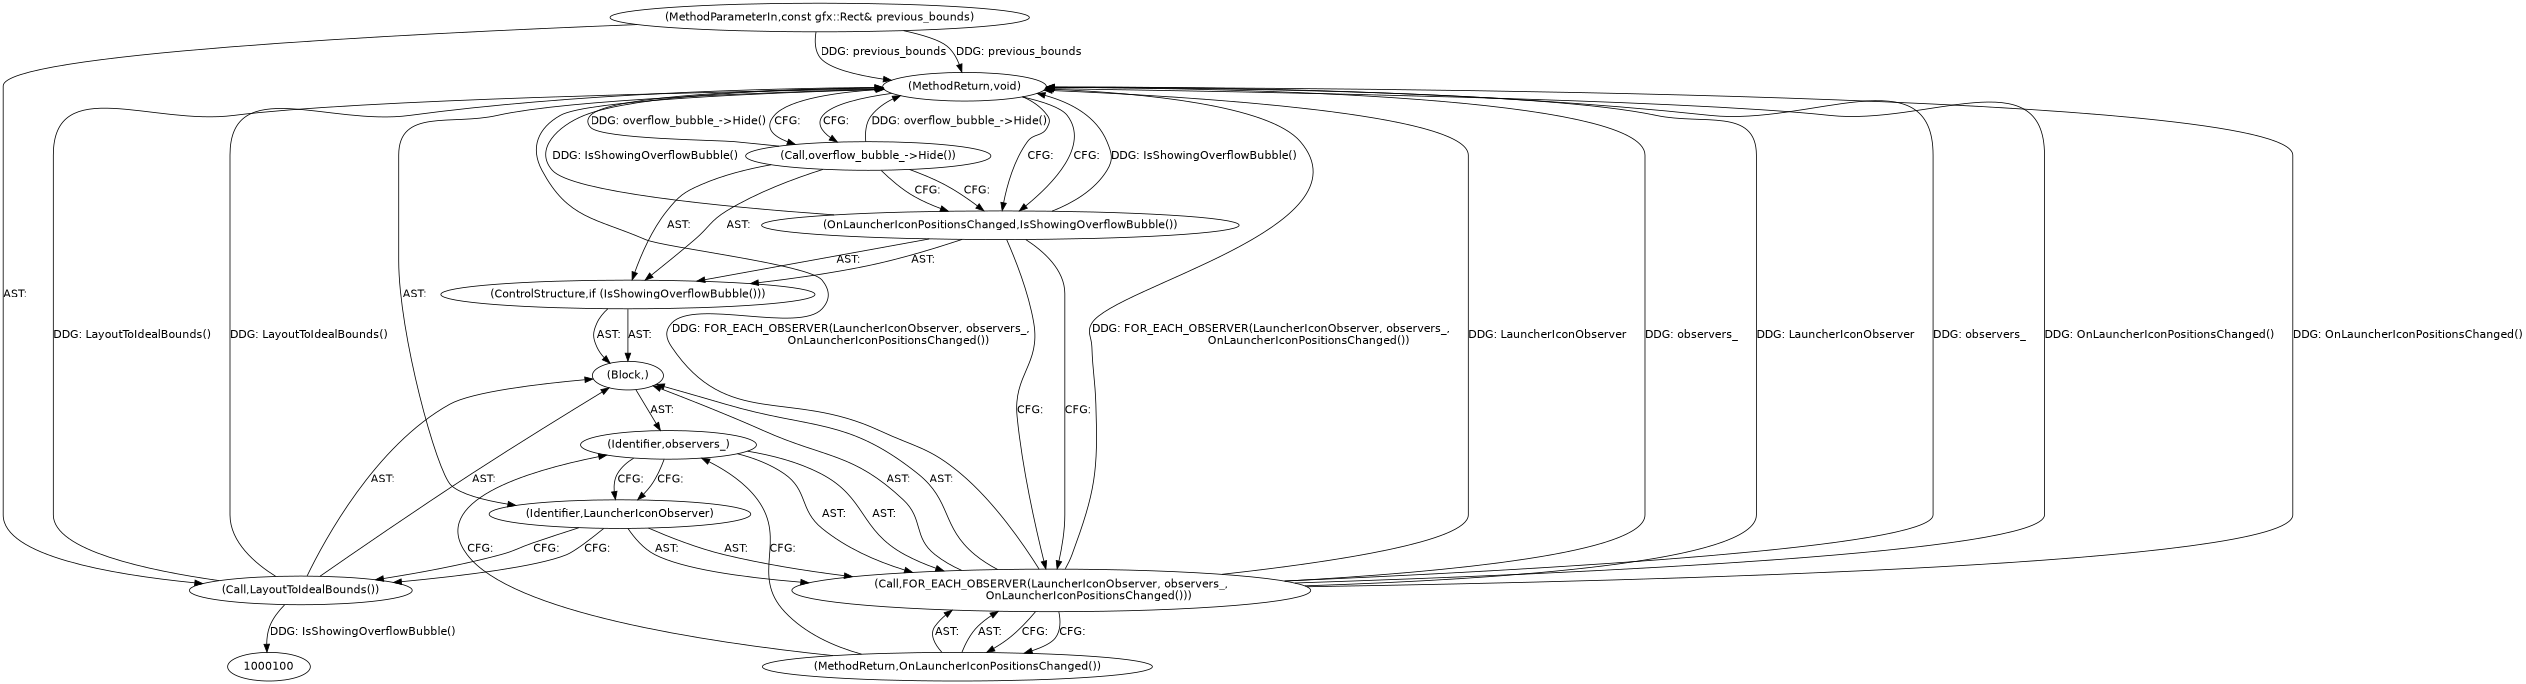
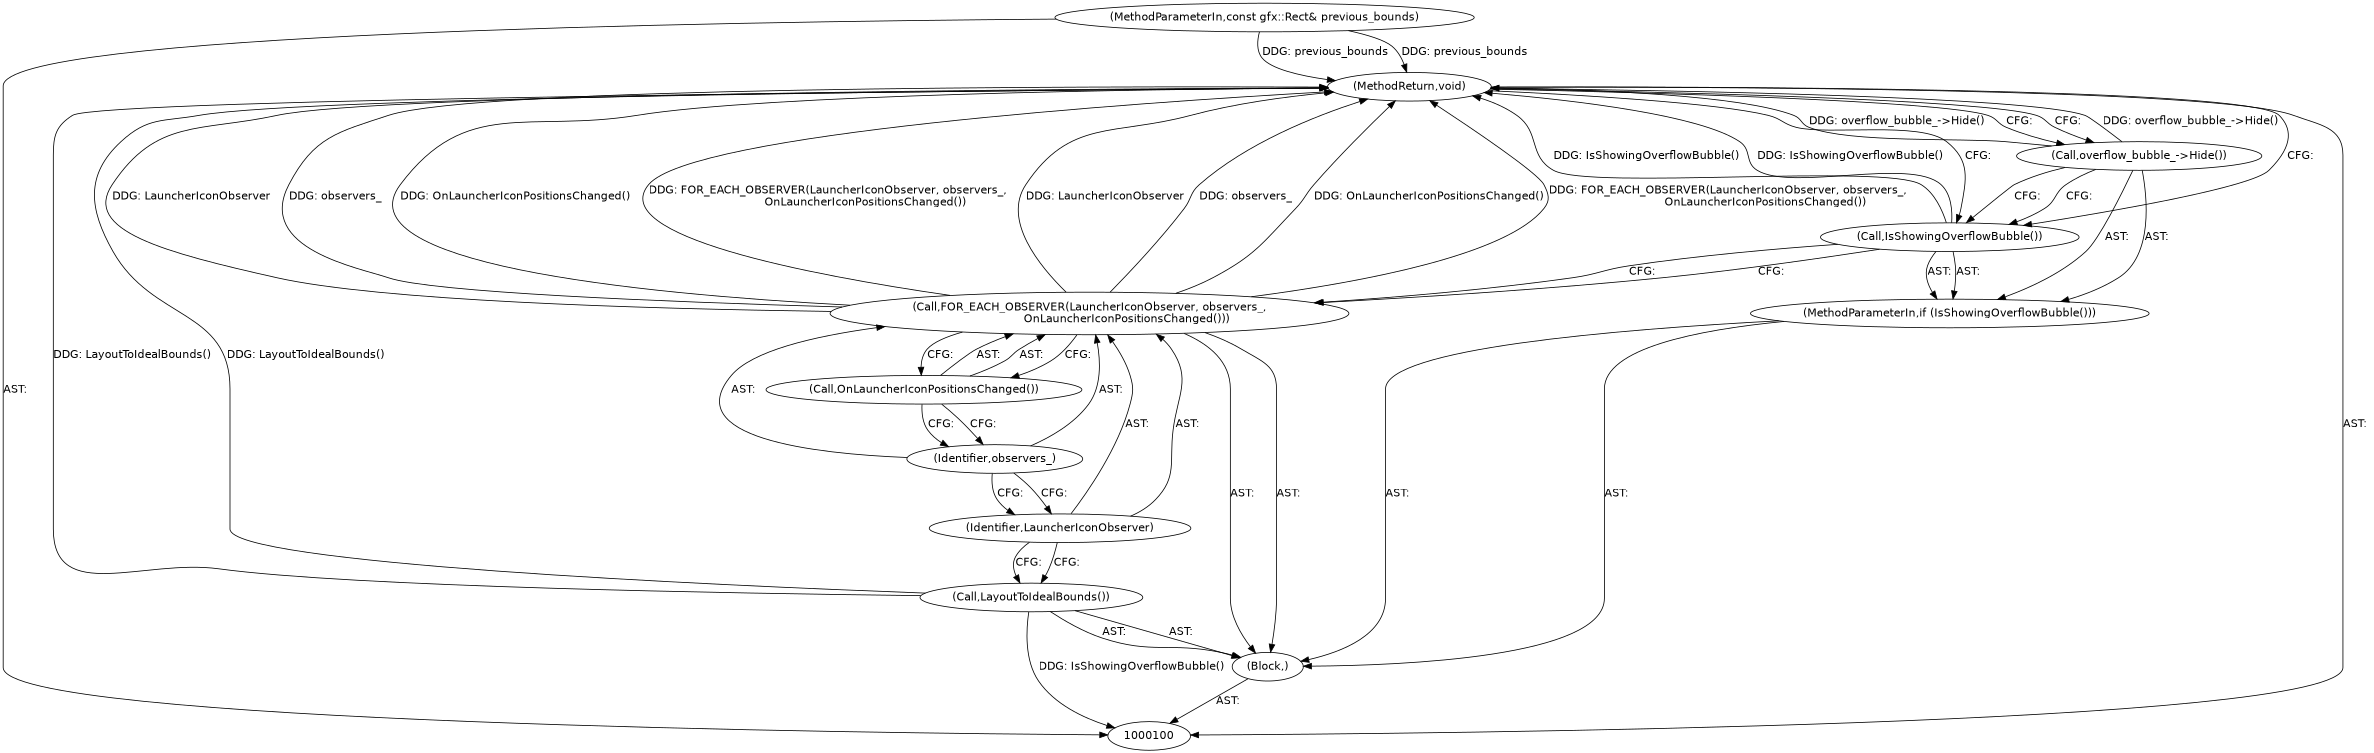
(3, 87) -> (3, 398)
(433, 121) -> (2343, 550)
(1000, 225) -> (1950, 237)
(628, 294) -> (1950, 313)
(646, 407) -> (1212, 699)
(957, 667) -> (924, 390)
